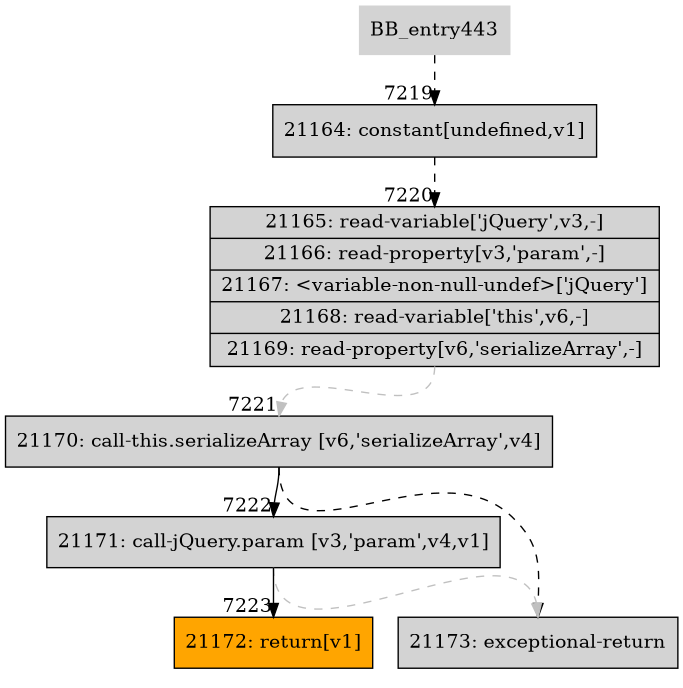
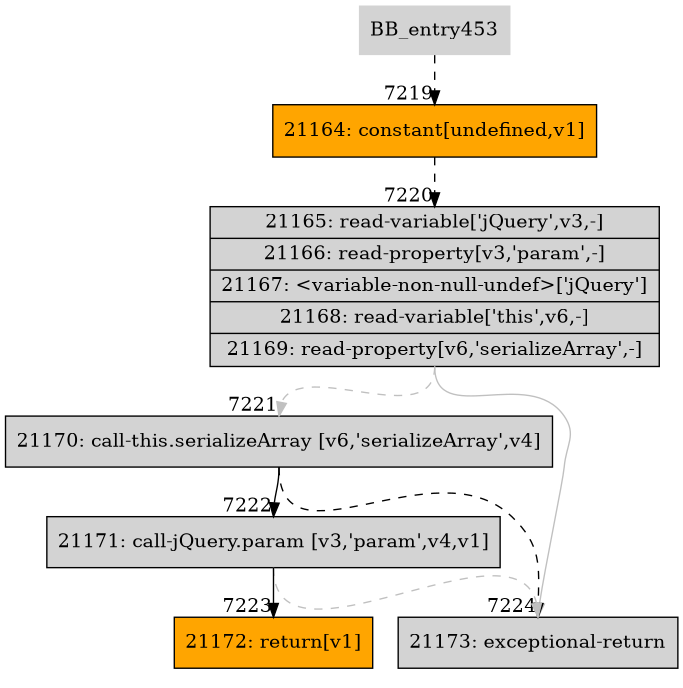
(435, 30) -> (435, 30)
(435, 131) -> (435, 131)
none -> (570, 434)
